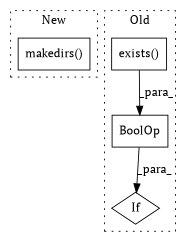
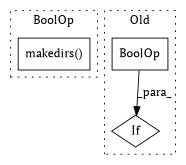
(54, 21) -> (54, 21)
(139, 54) -> none
